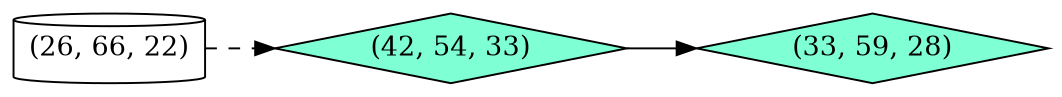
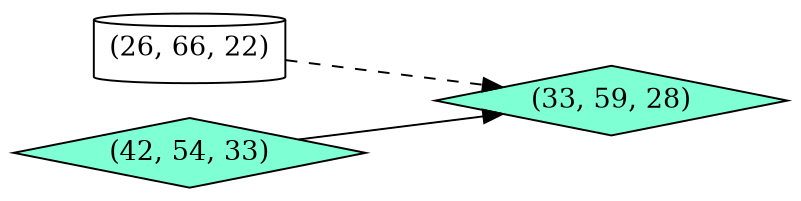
(230, 48) -> (384, 72)
